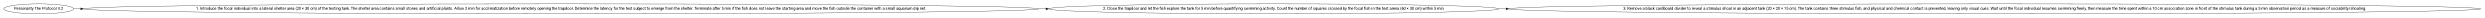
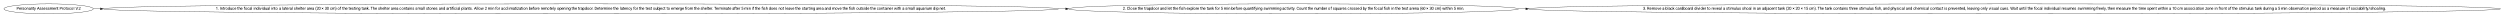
(39, 9) -> (49, 9)
